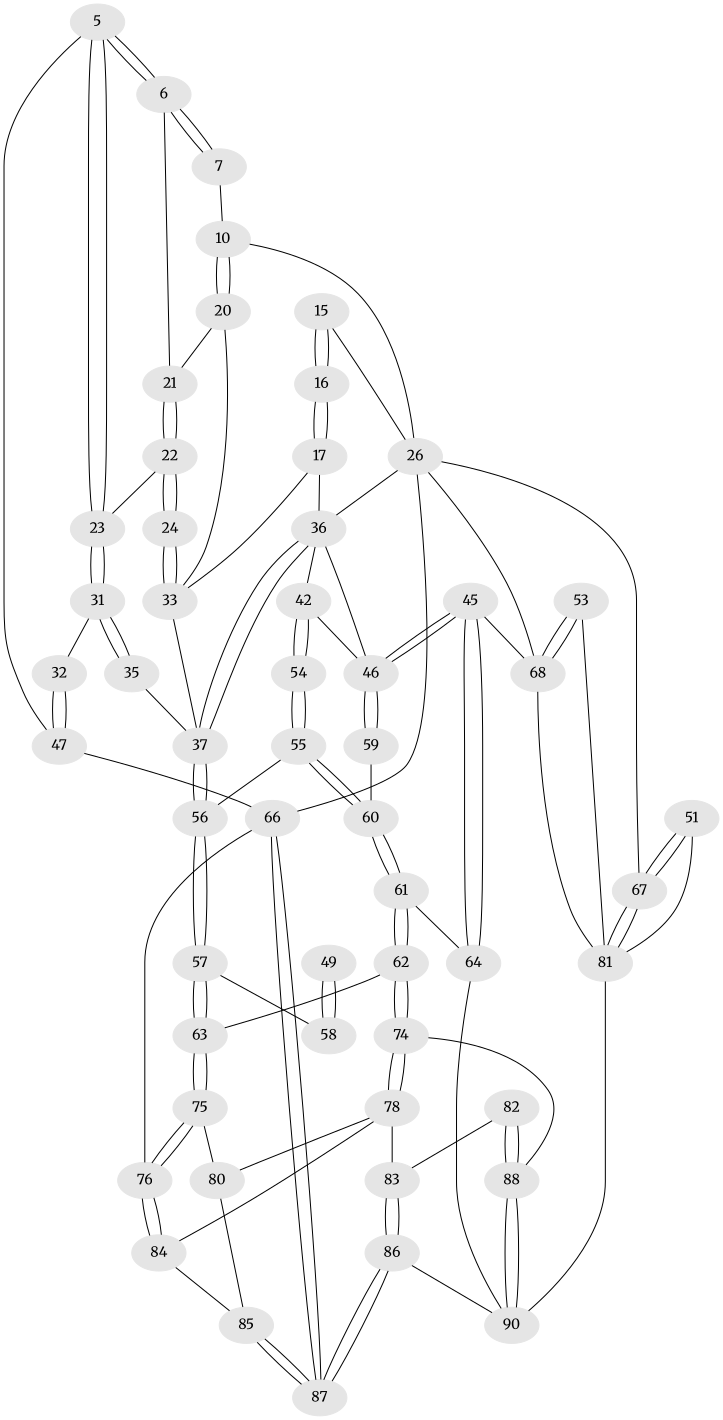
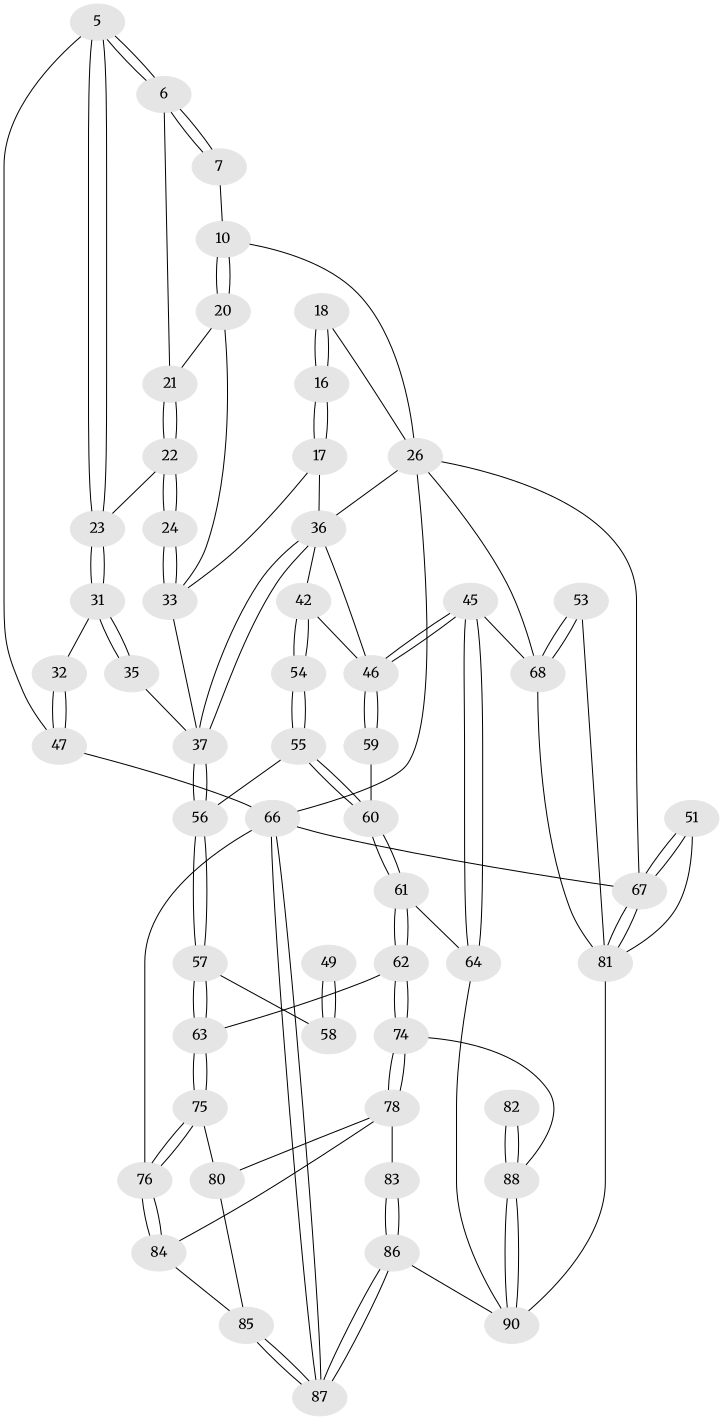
(322, 312) -> (322, 312)
none -> (454, 860)
(450, 1145) -> none
